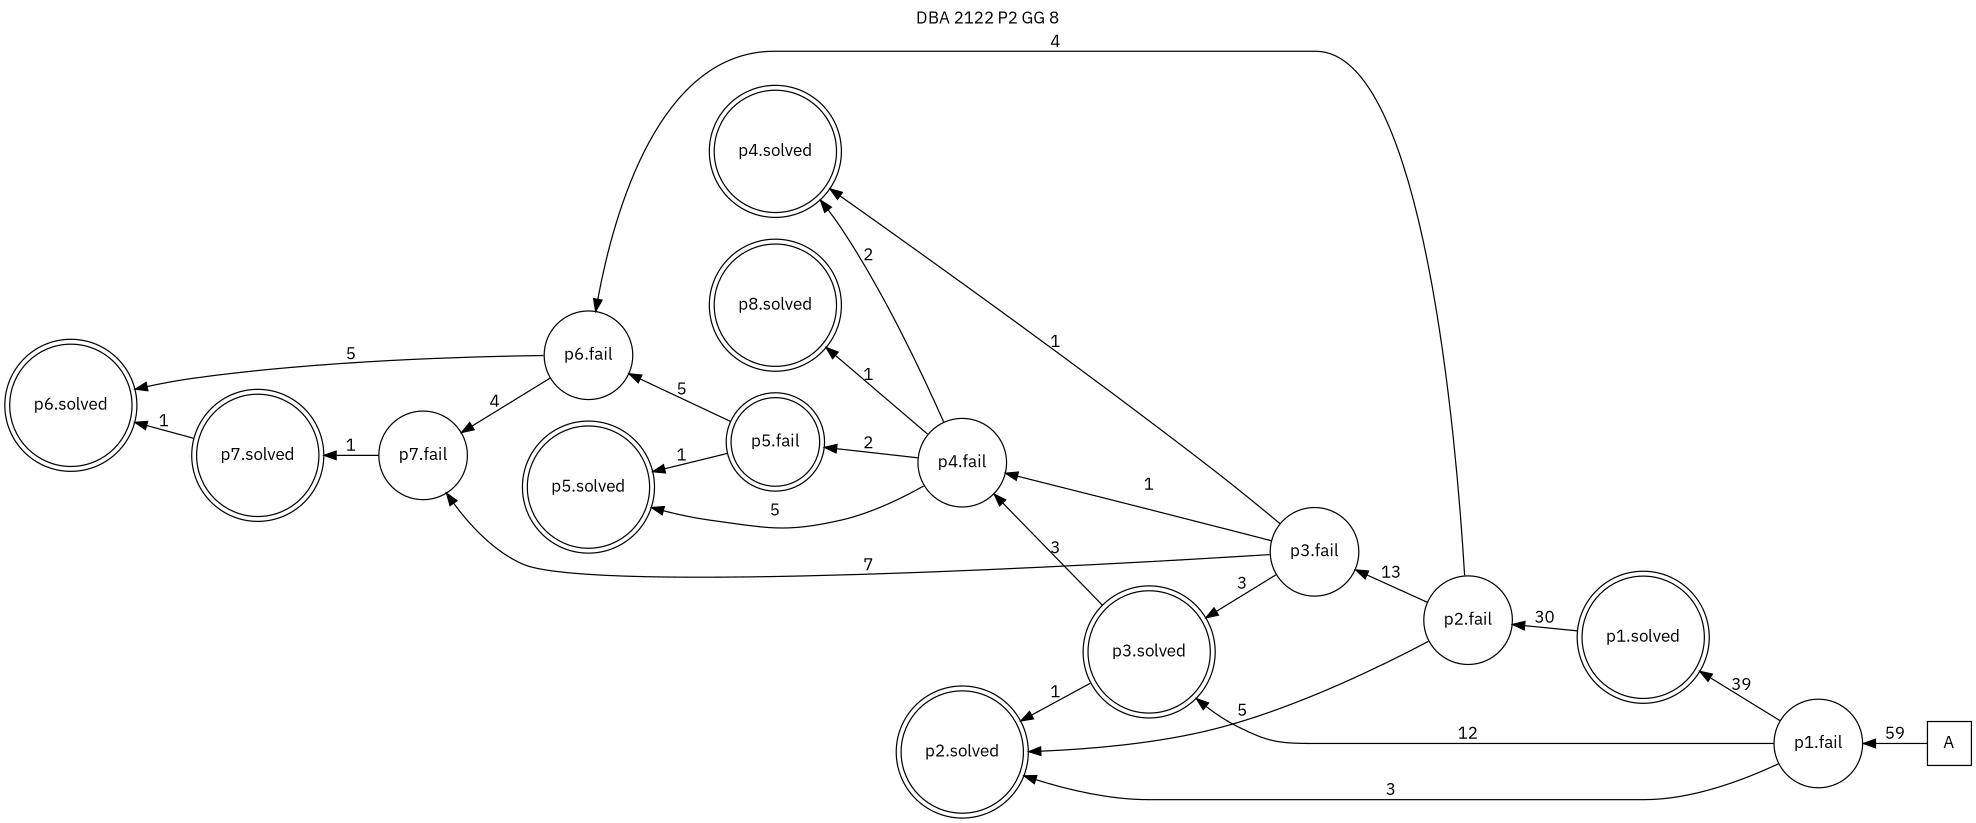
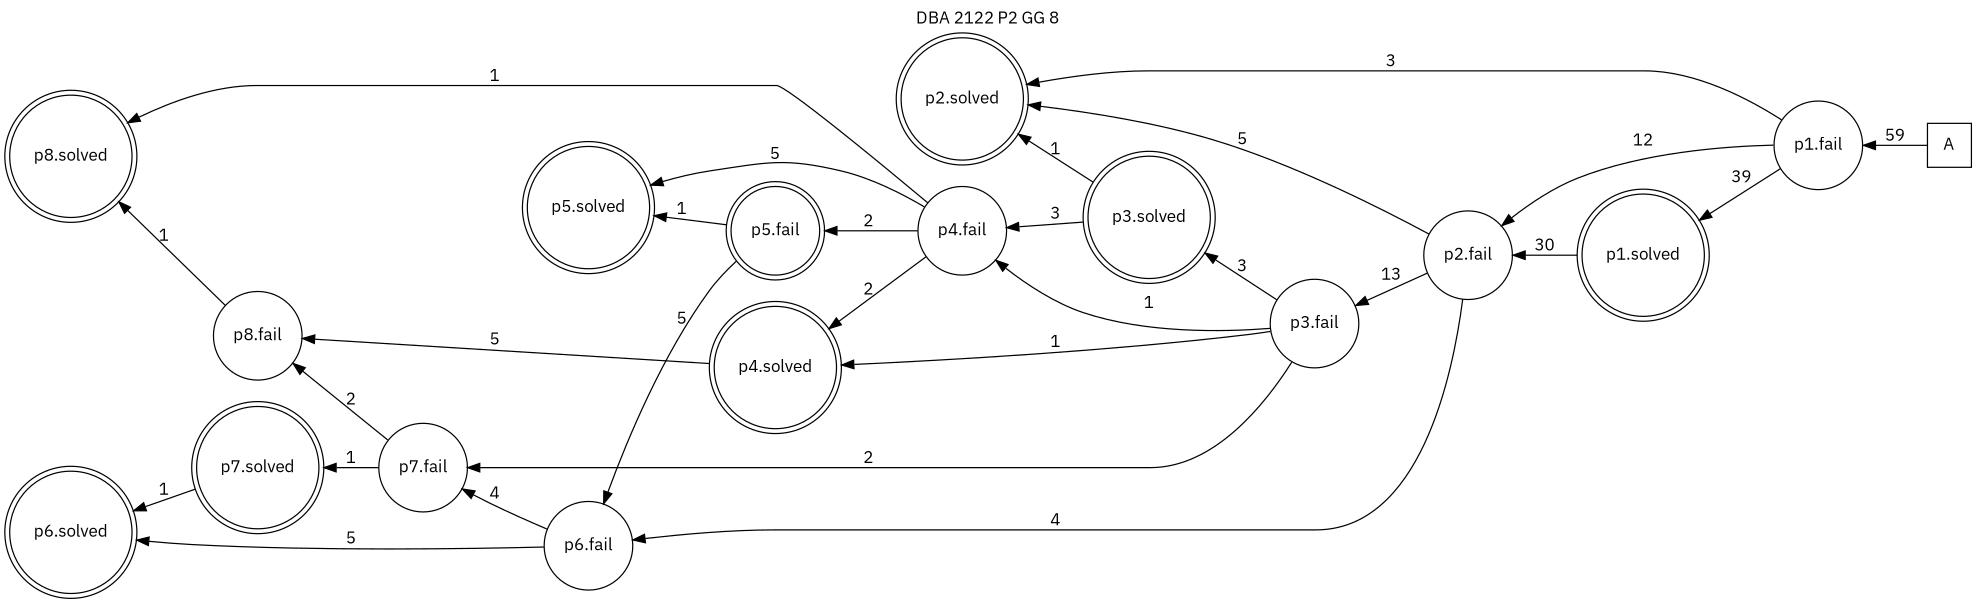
none -> (258, 336)
(869, 566) -> (869, 458)
(1485, 743) -> (1636, 161)
